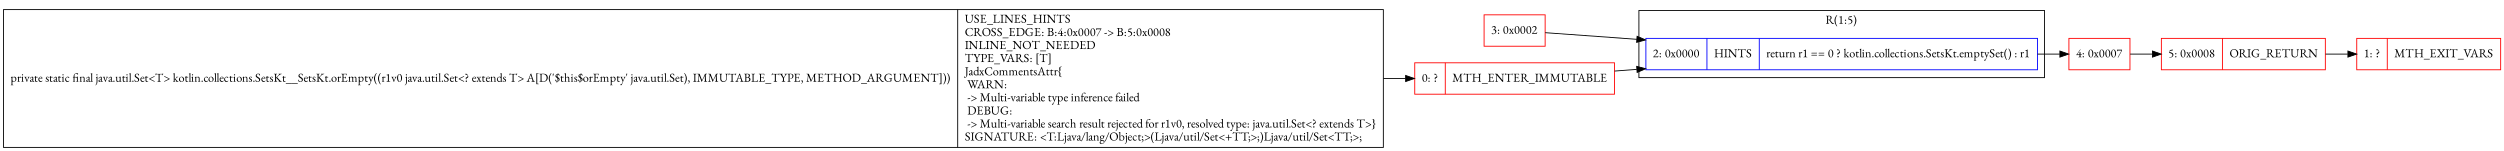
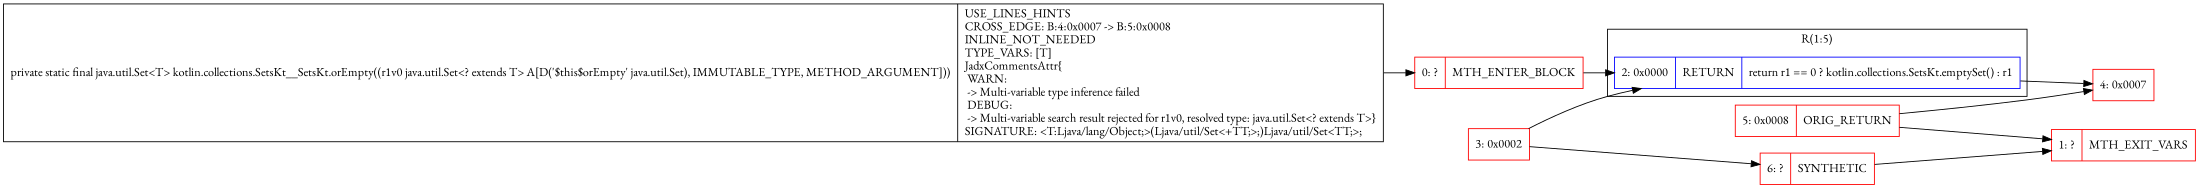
(1733, 54) -> (1709, 72)
(2141, 54) -> (1992, 104)
(1530, 78) -> (1514, 72)
none -> (1817, 169)
